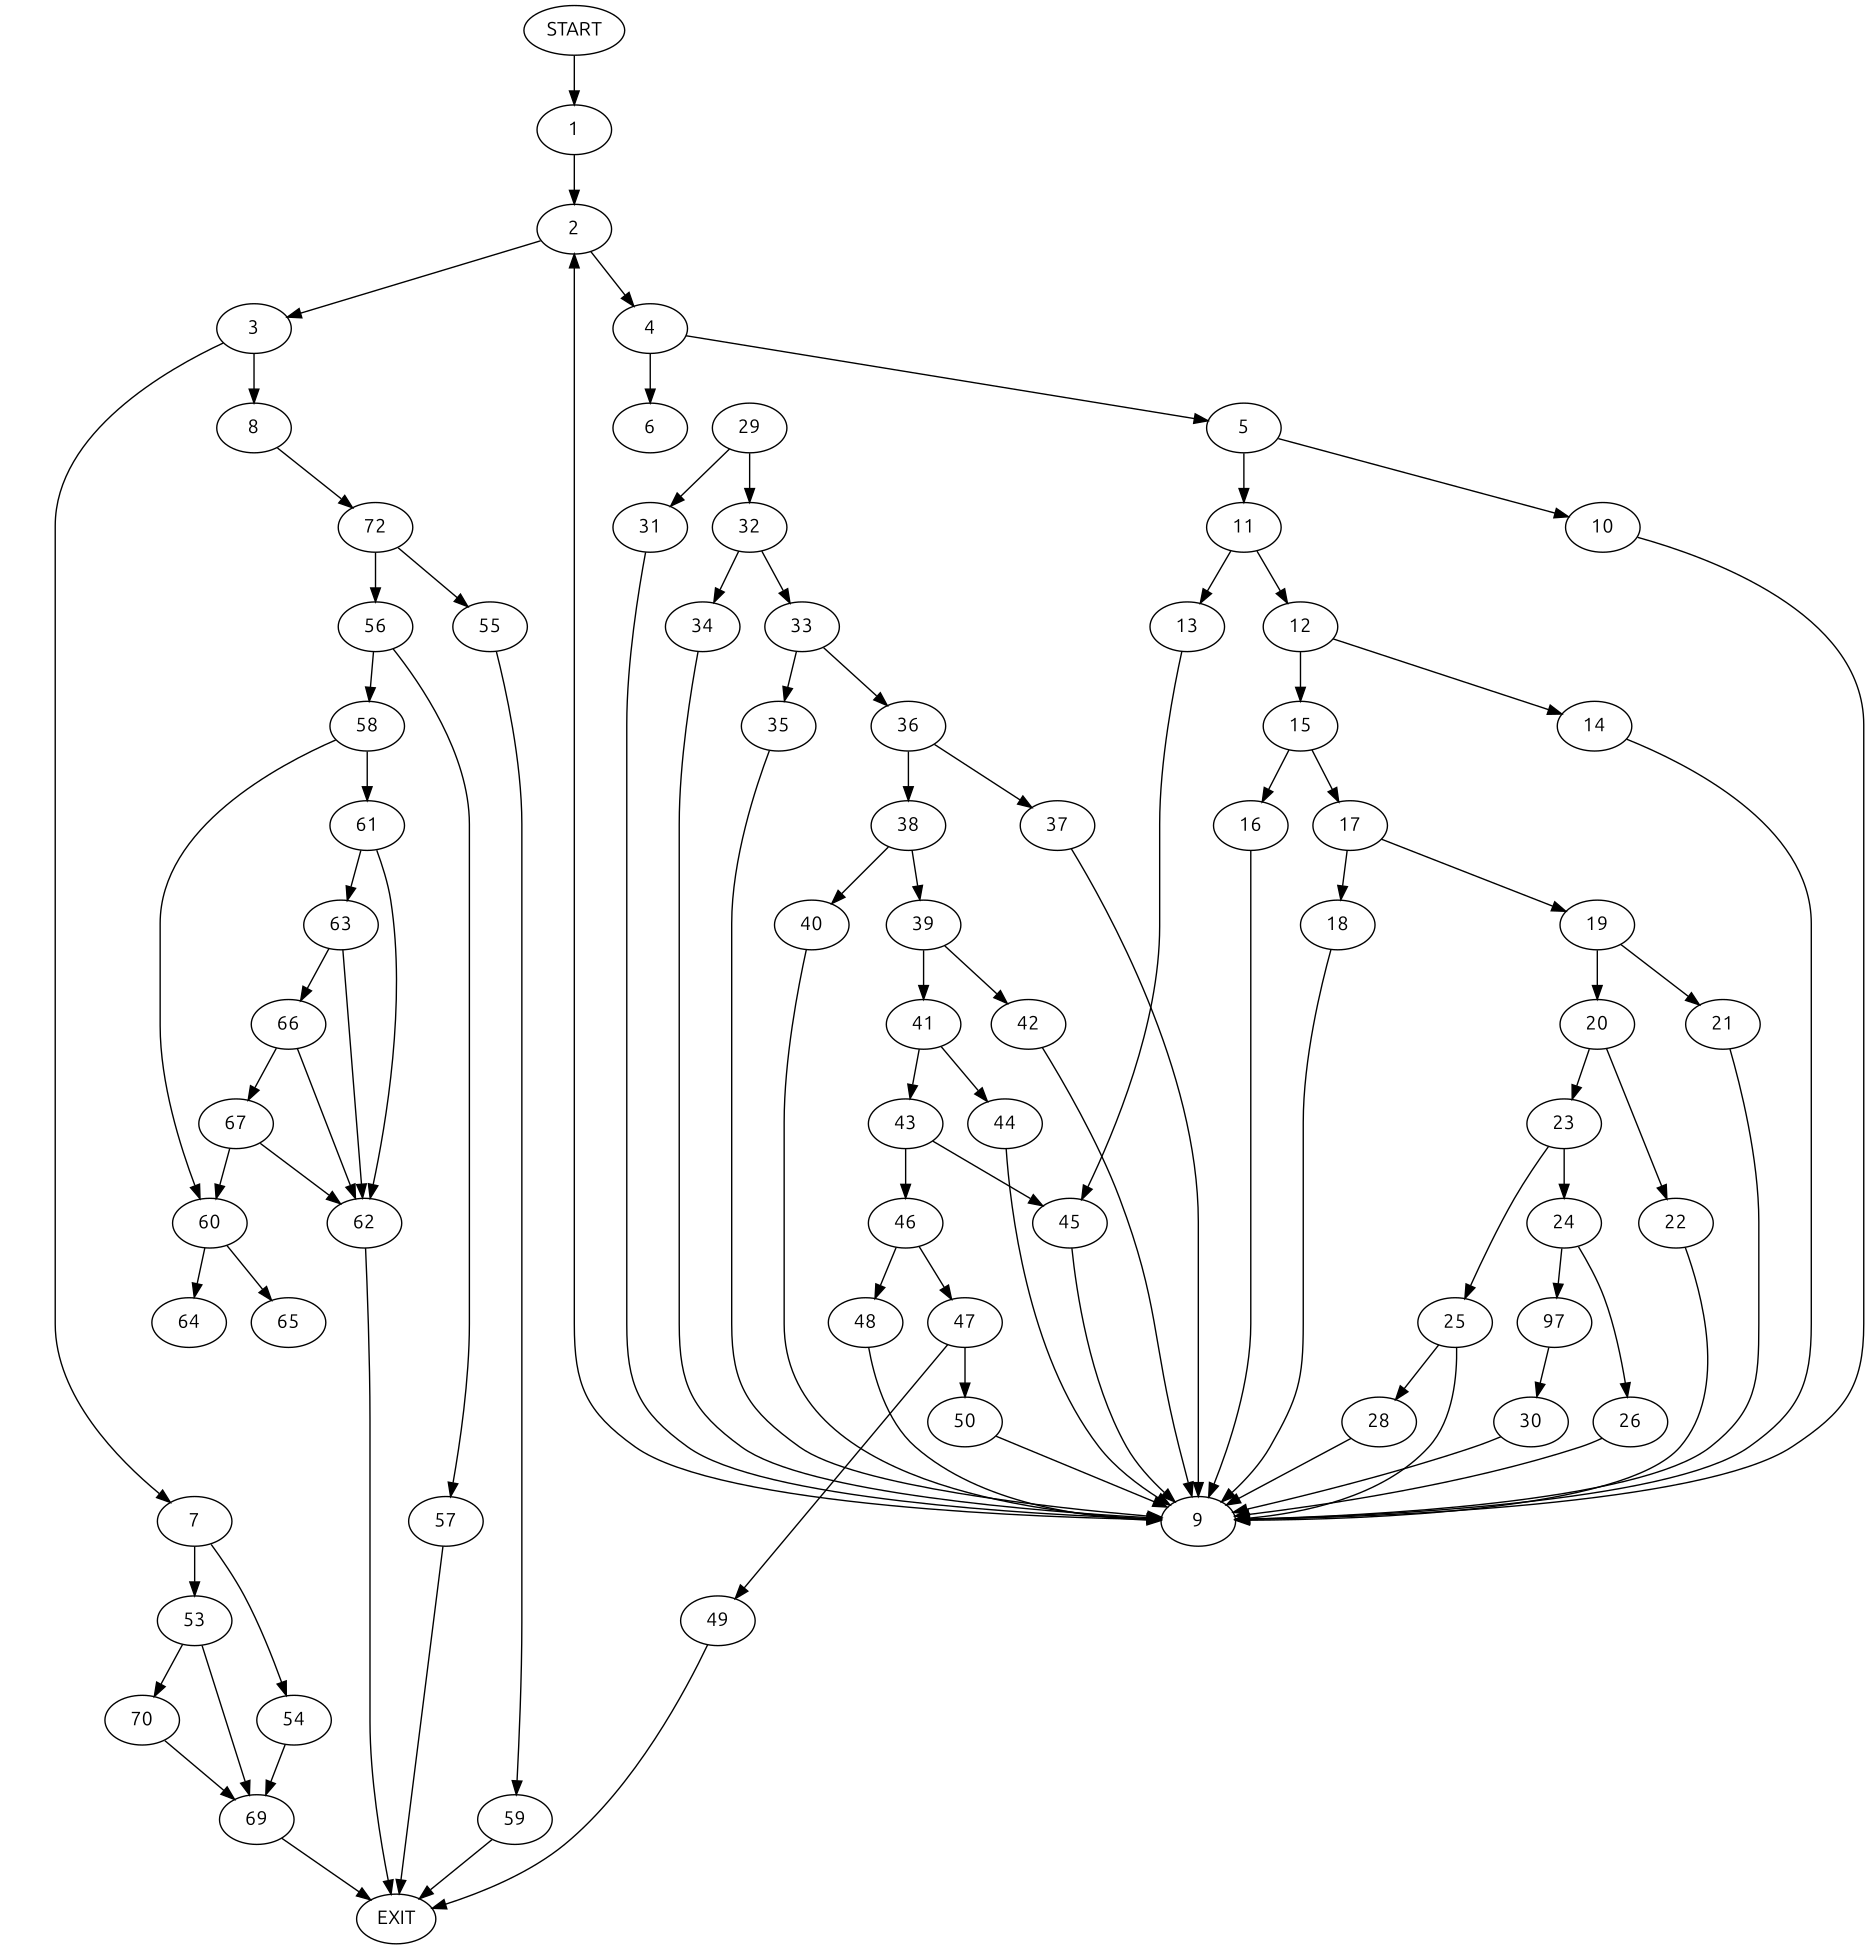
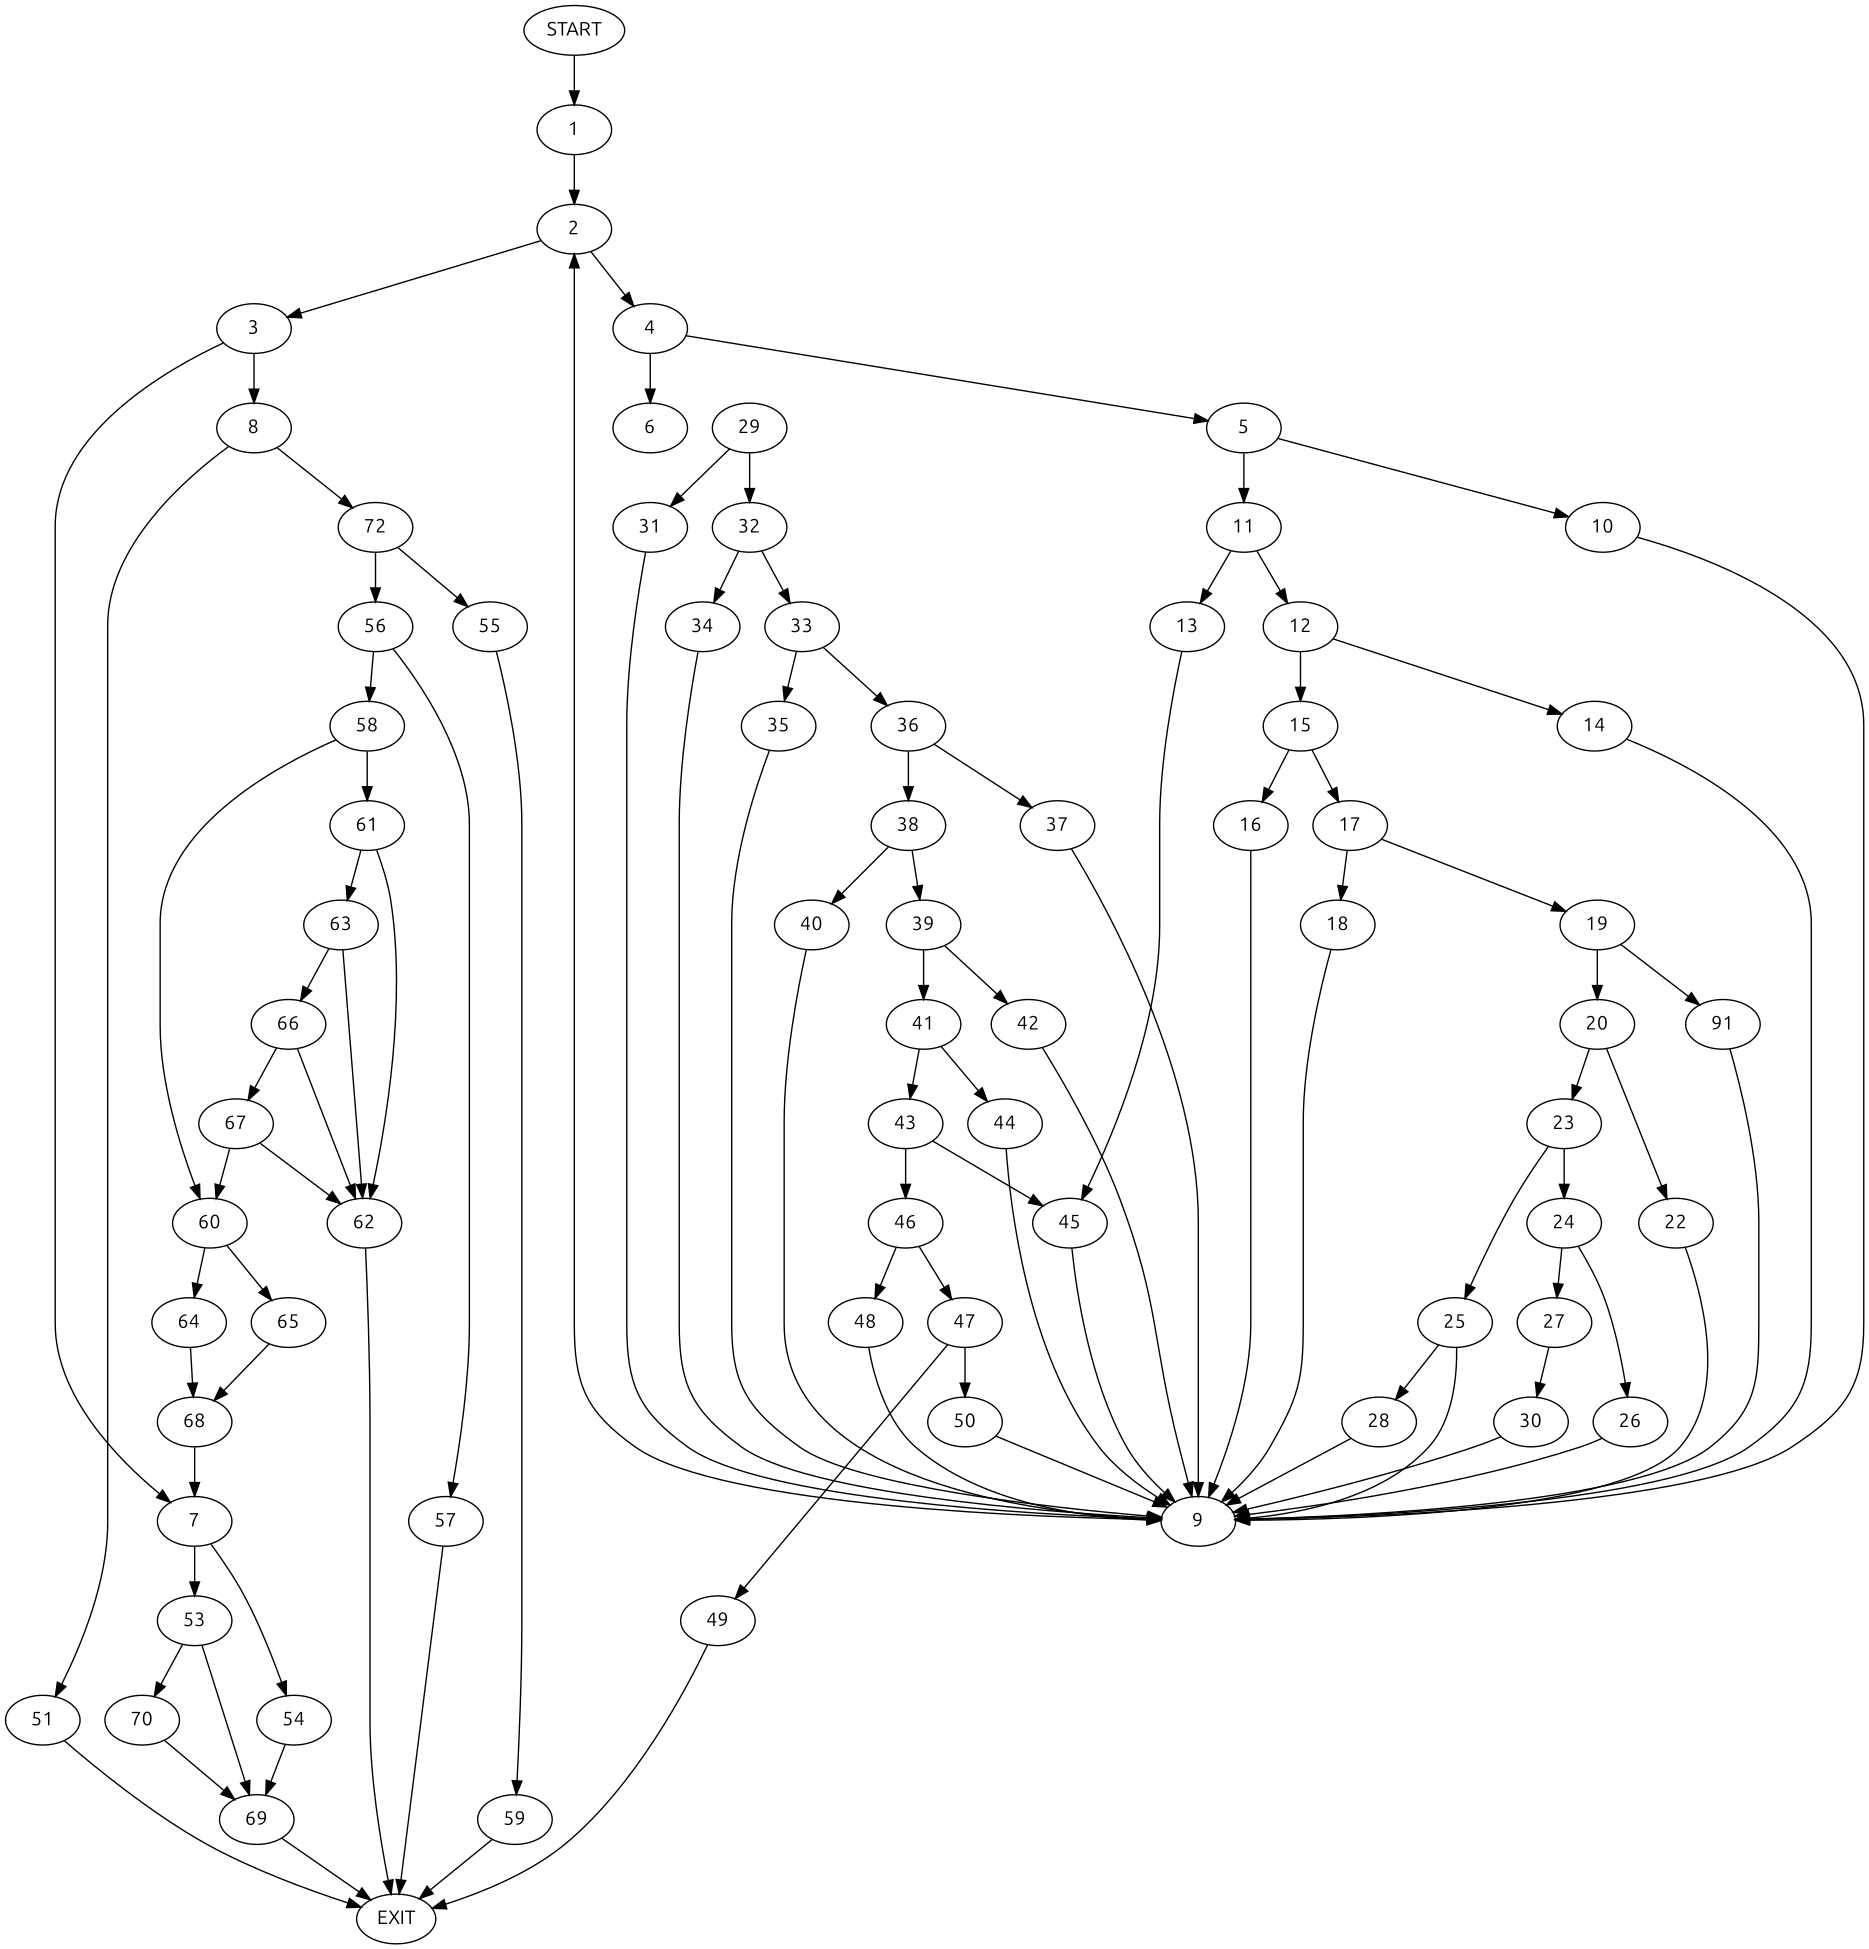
(1723, 1024) -> (1723, 1024)
(1555, 1323) -> (1555, 1323)
none -> (195, 1422)
none -> (43, 1720)
